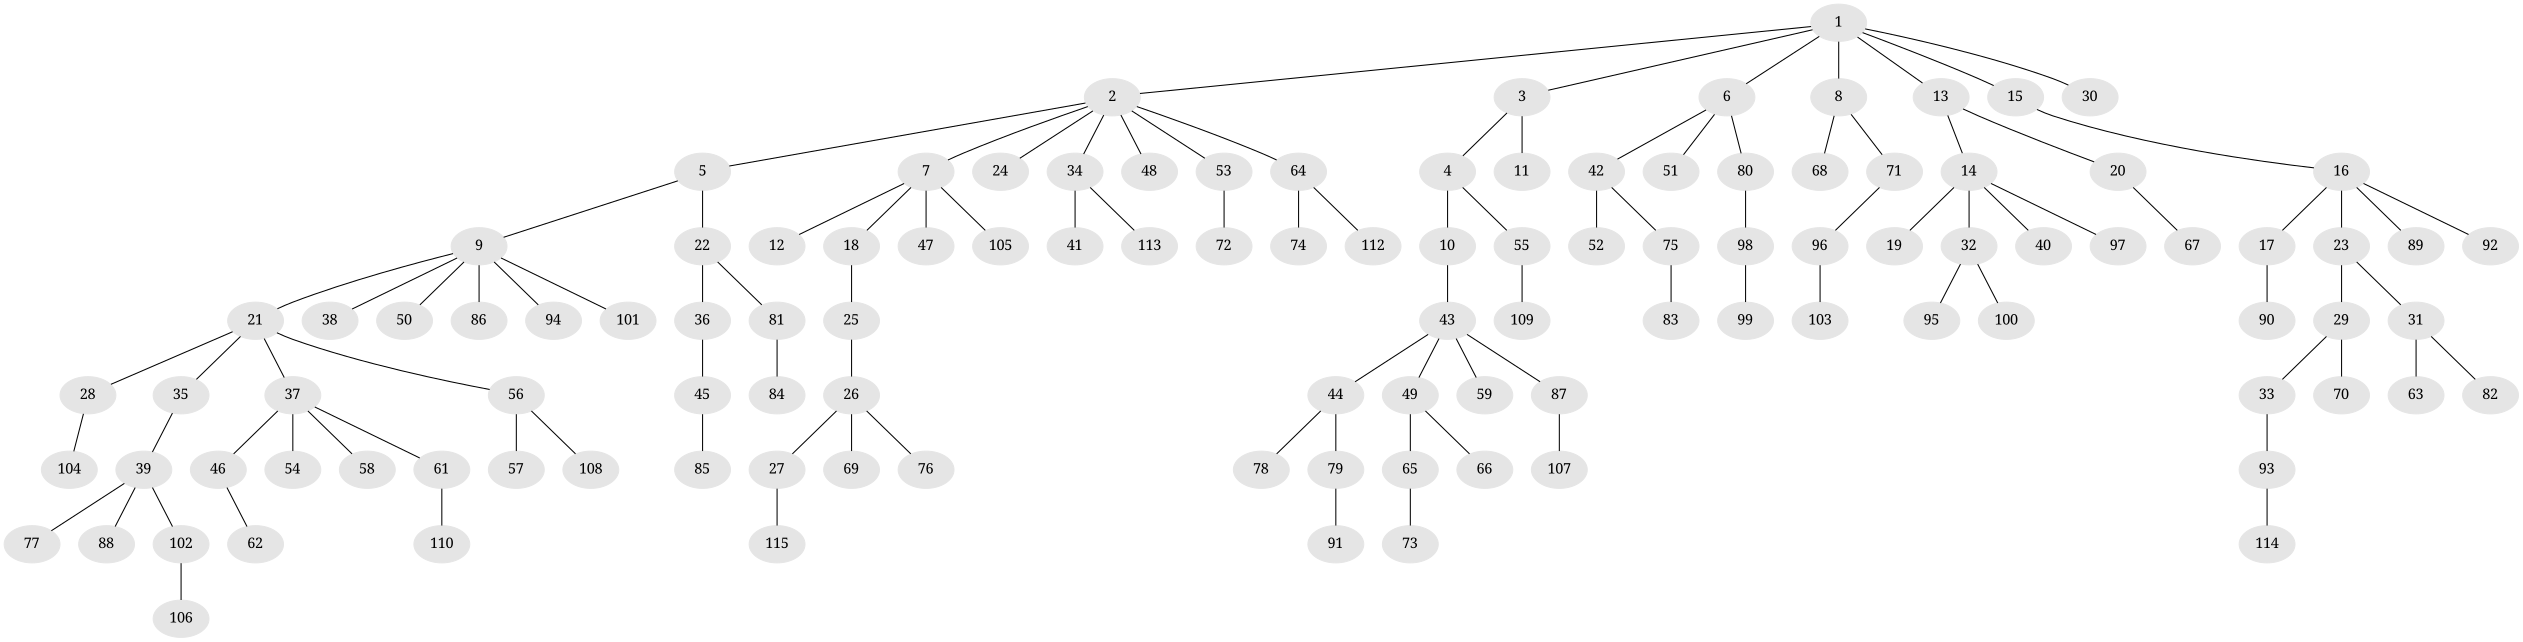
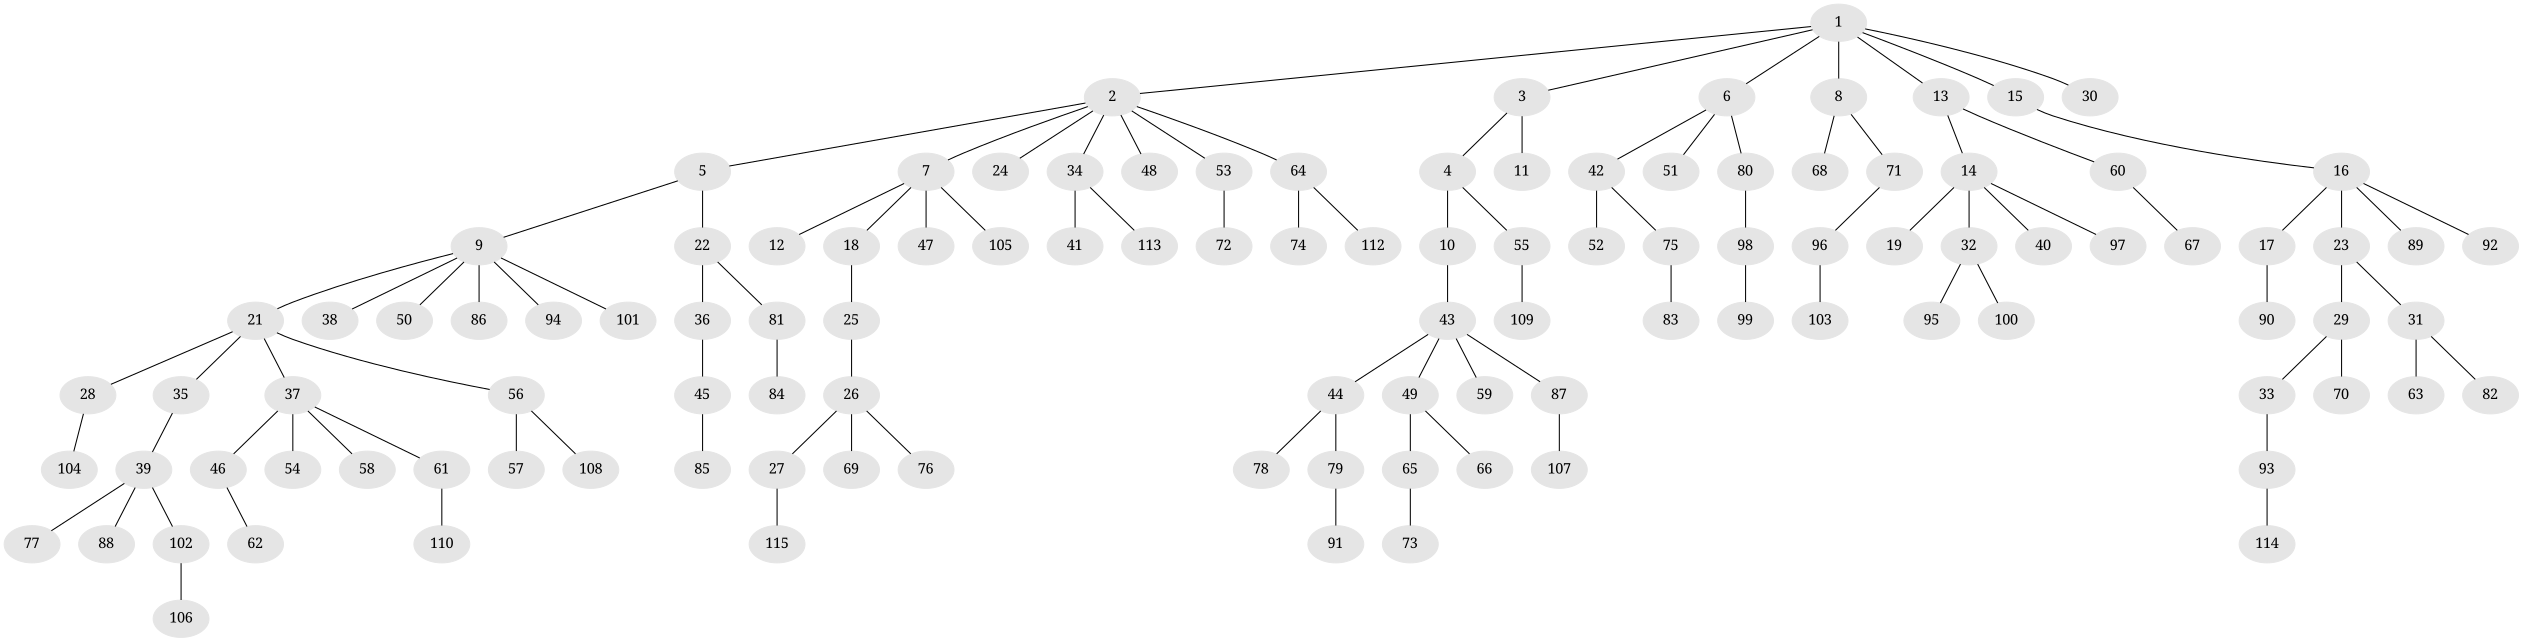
(2118, 172) -> (2118, 172)
